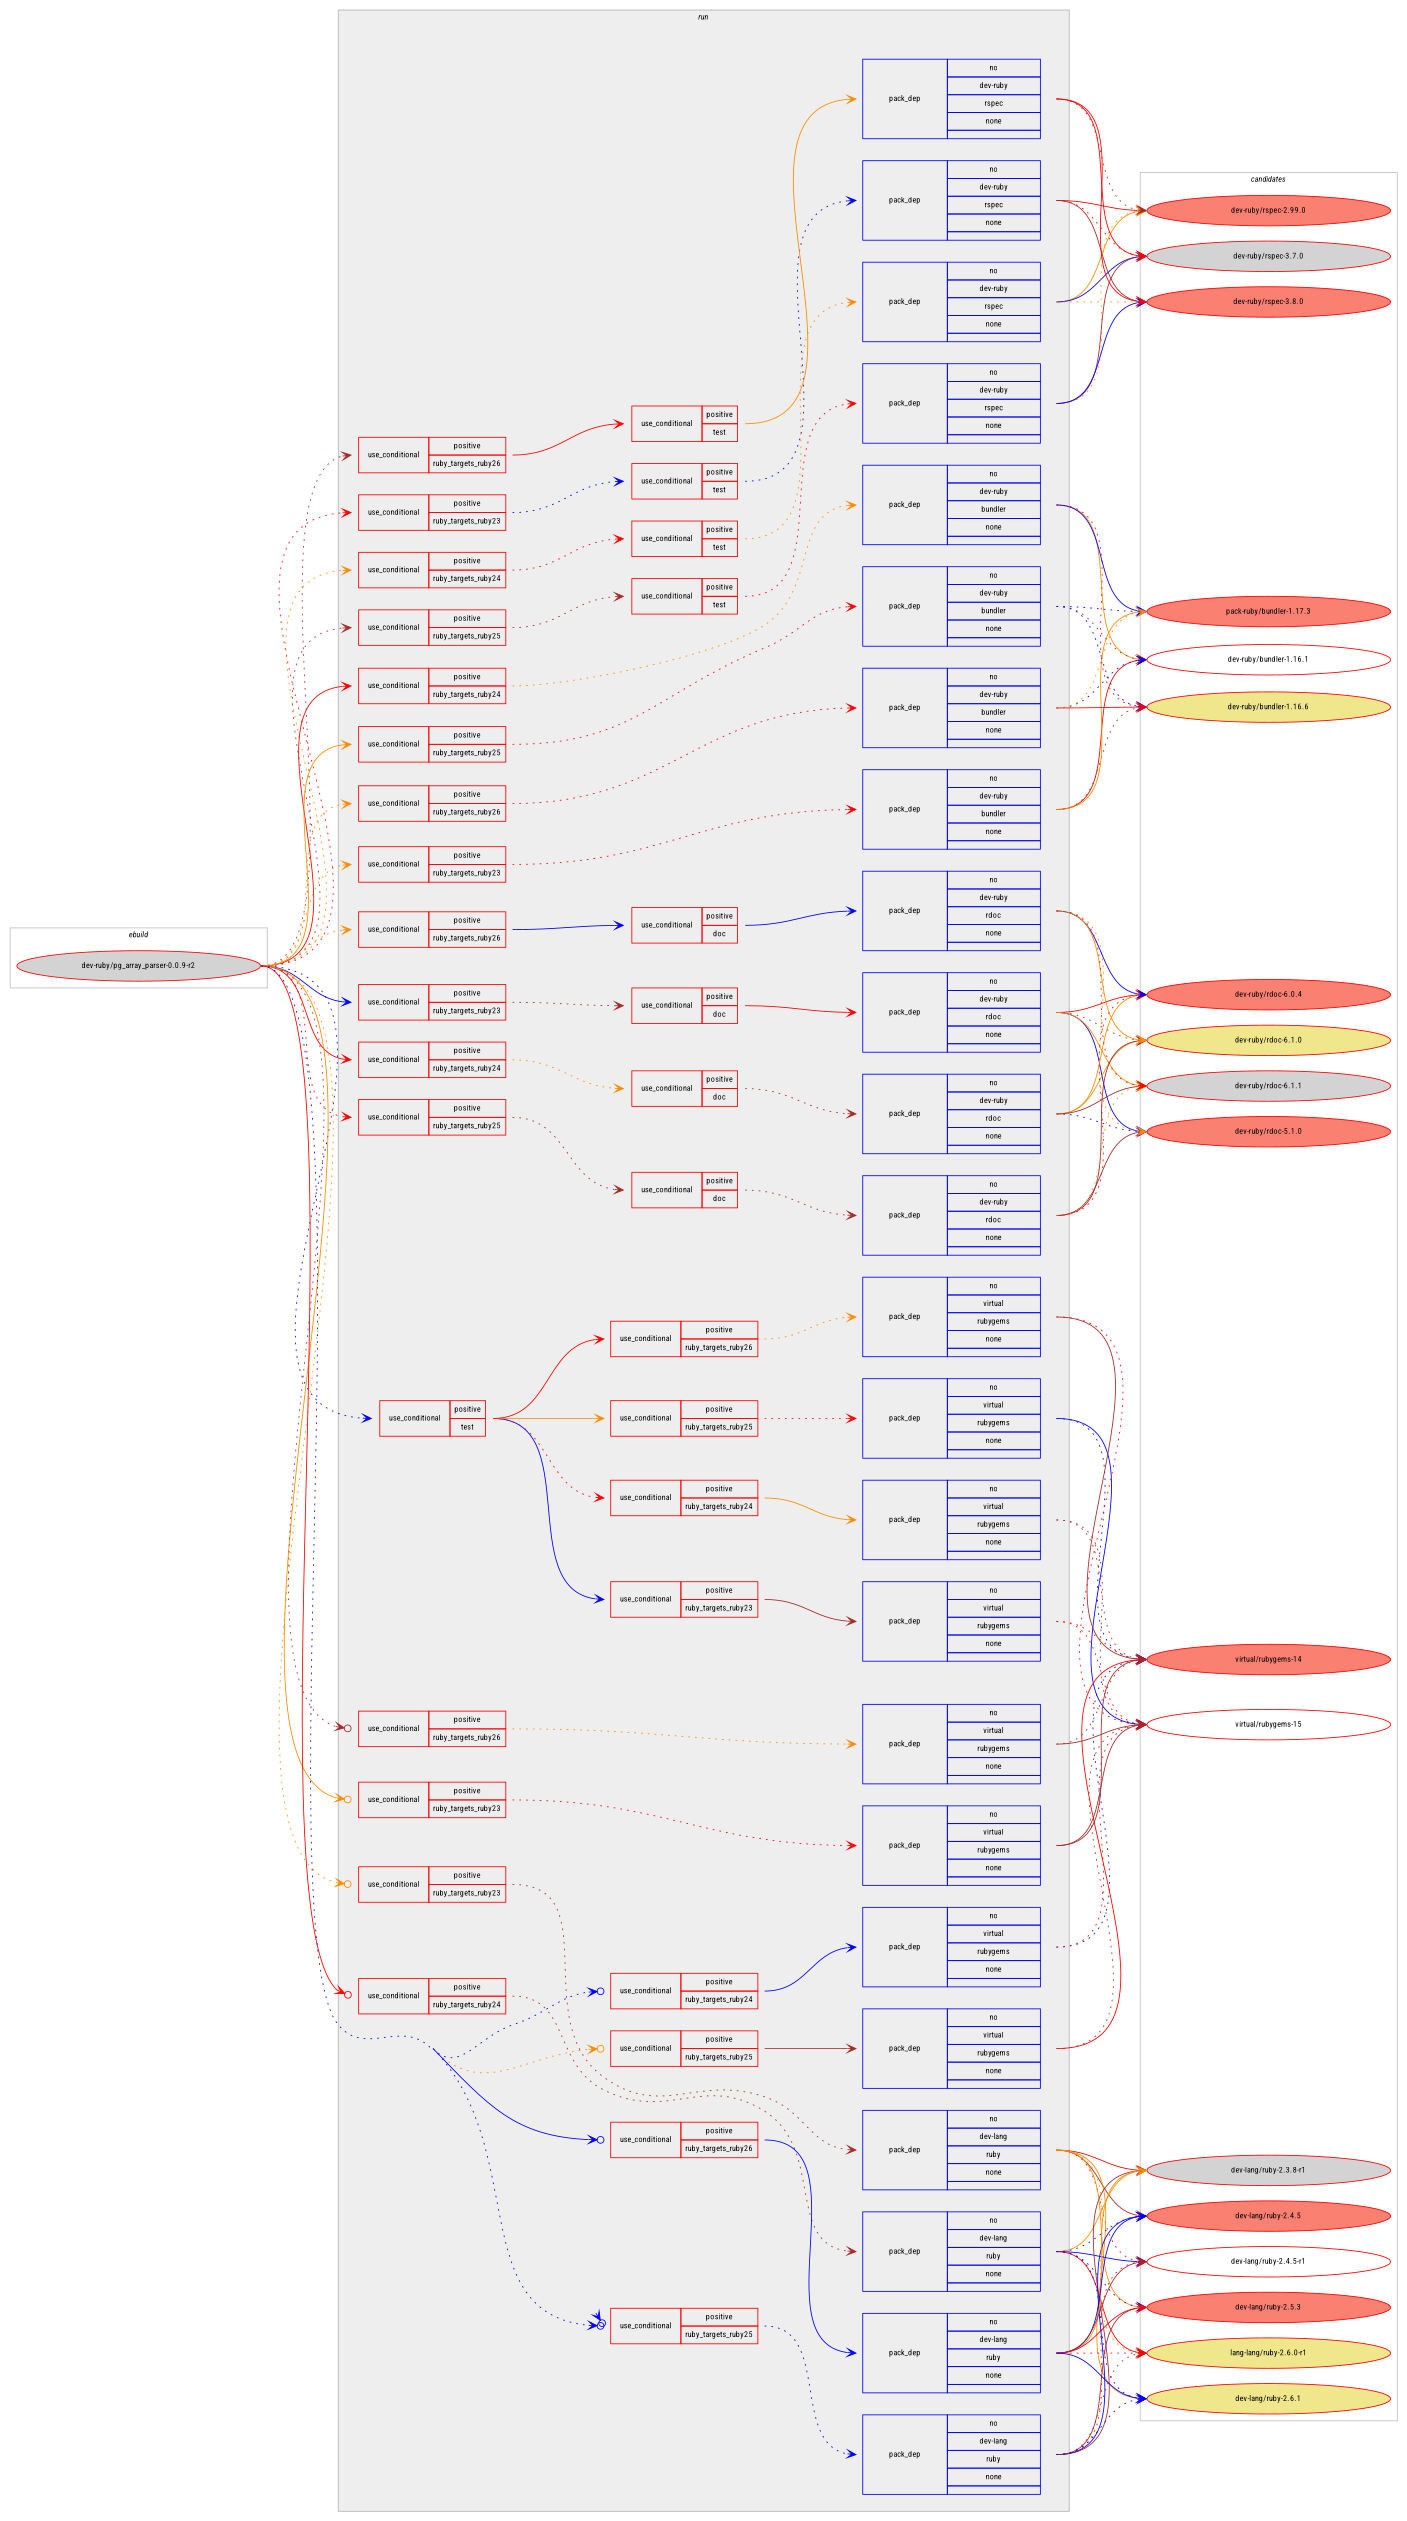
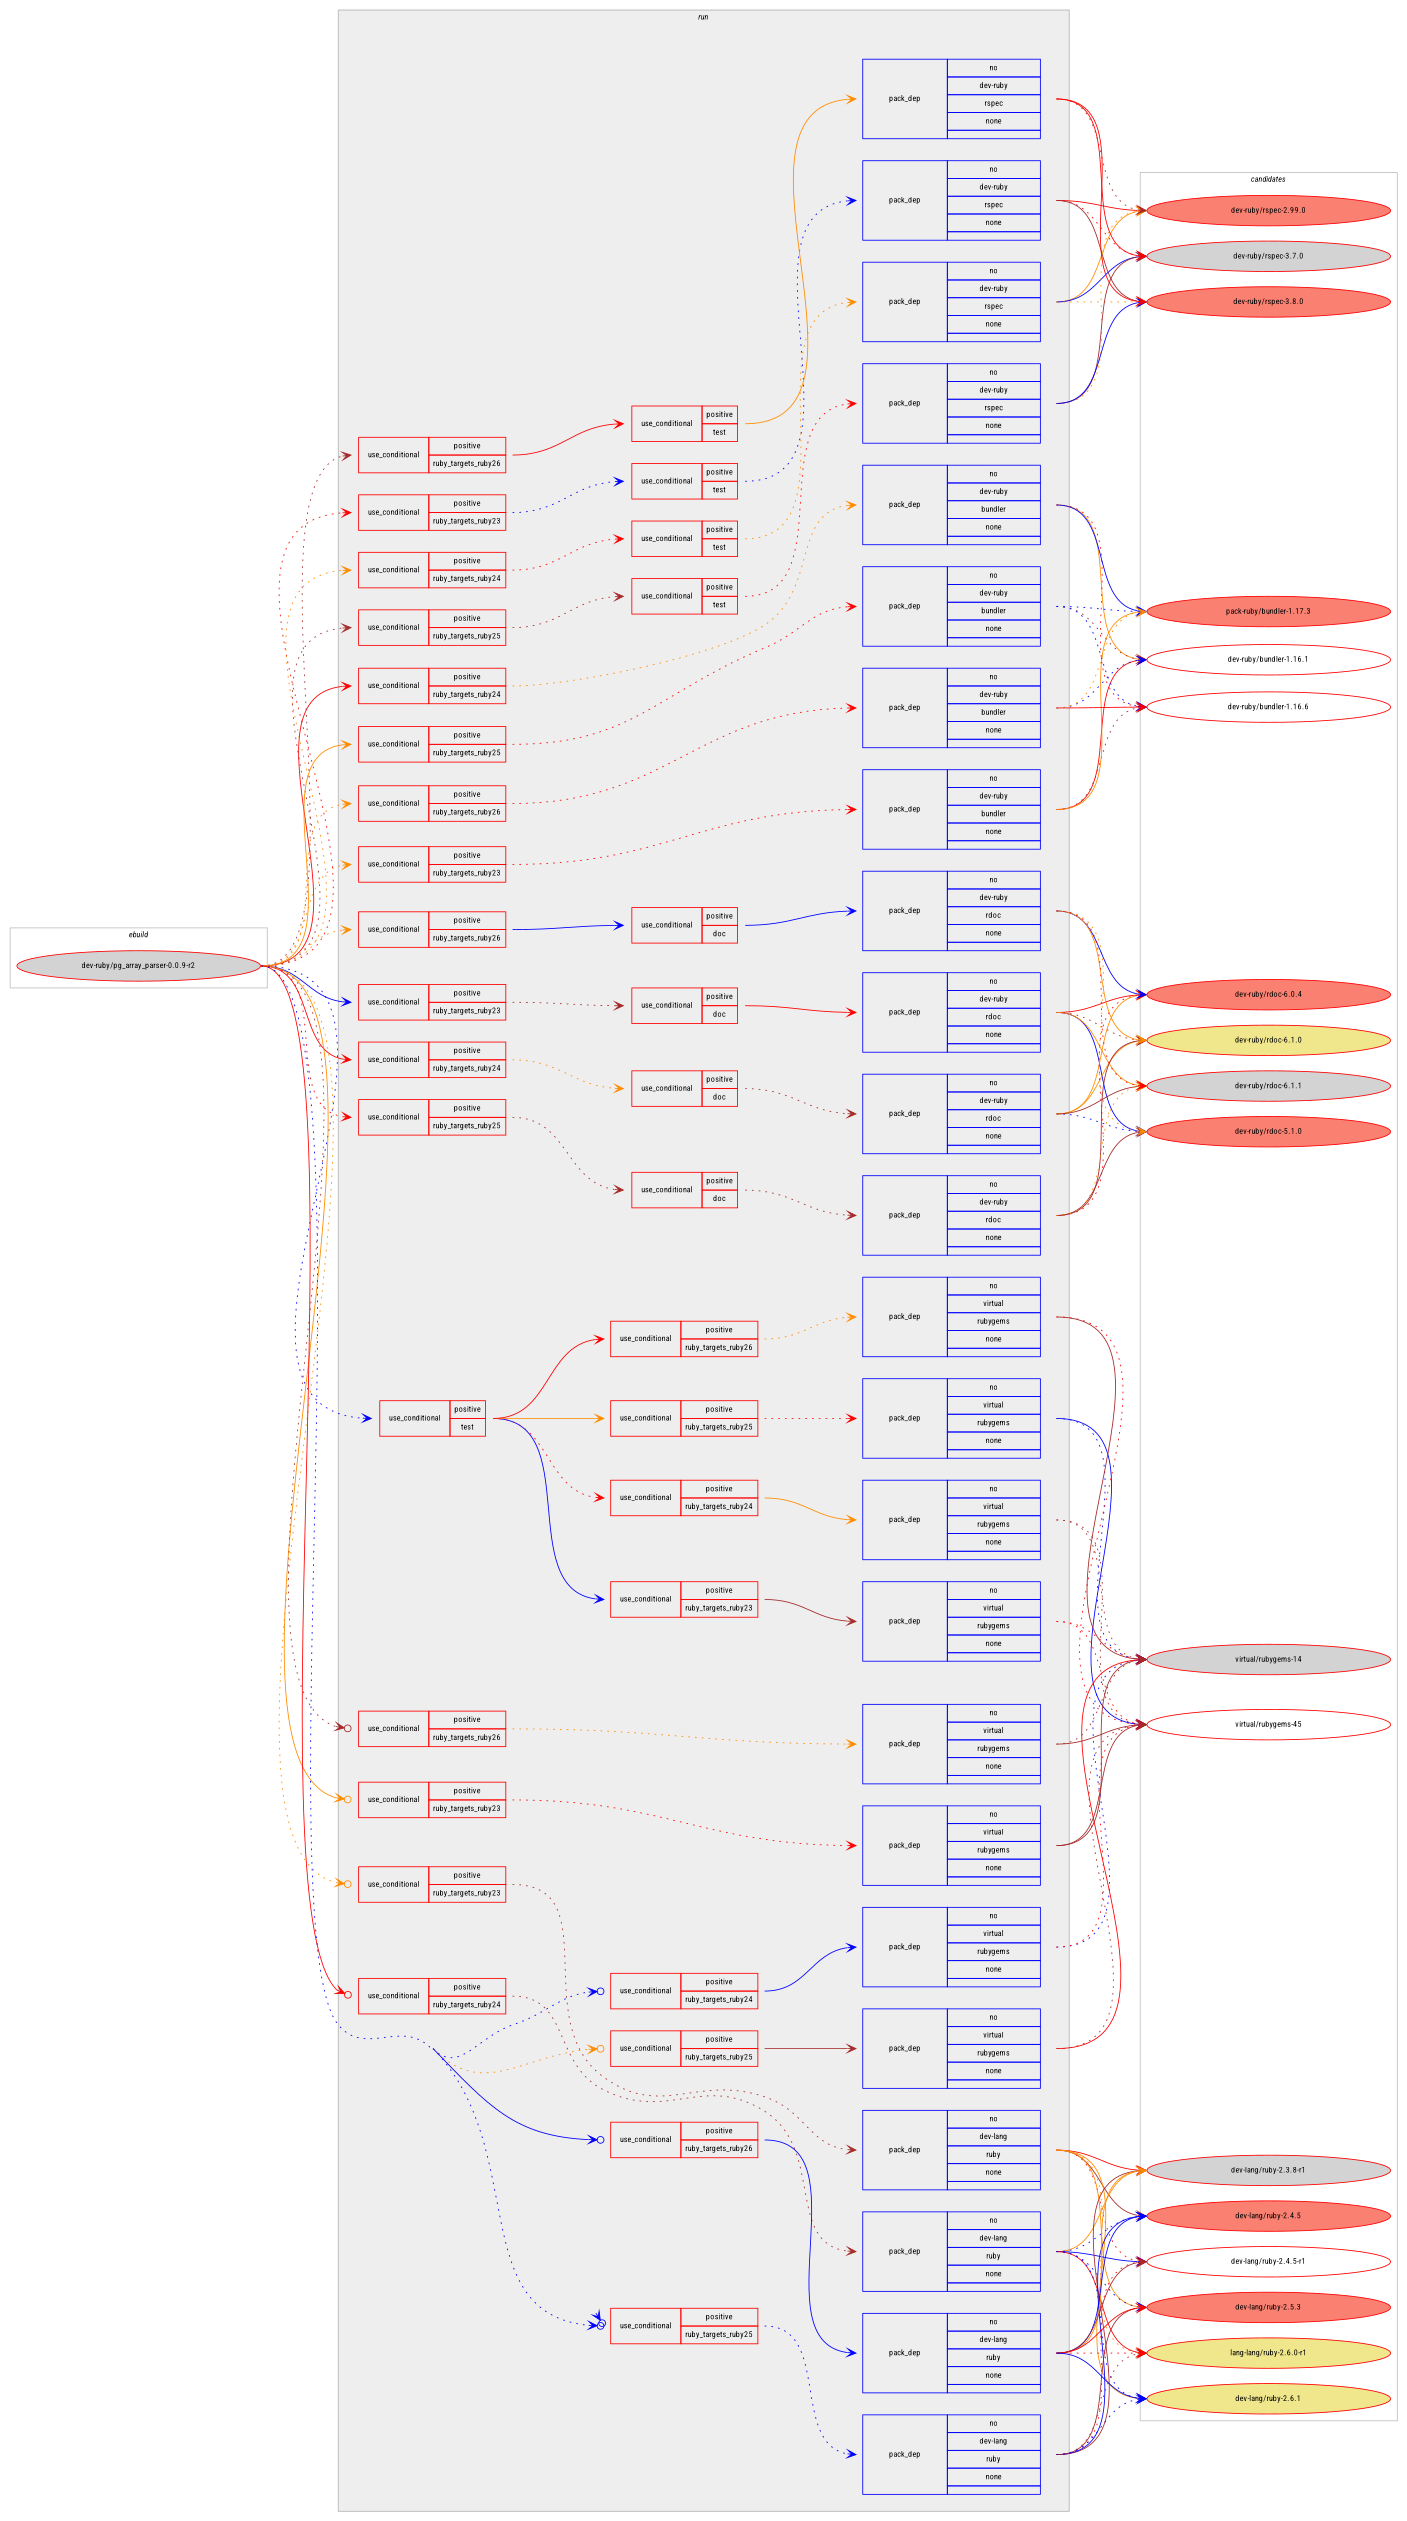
(1269, 707) -> (1269, 707)
(1269, 1660) -> (1269, 1660)
(1269, 1725) -> (1269, 1725)
